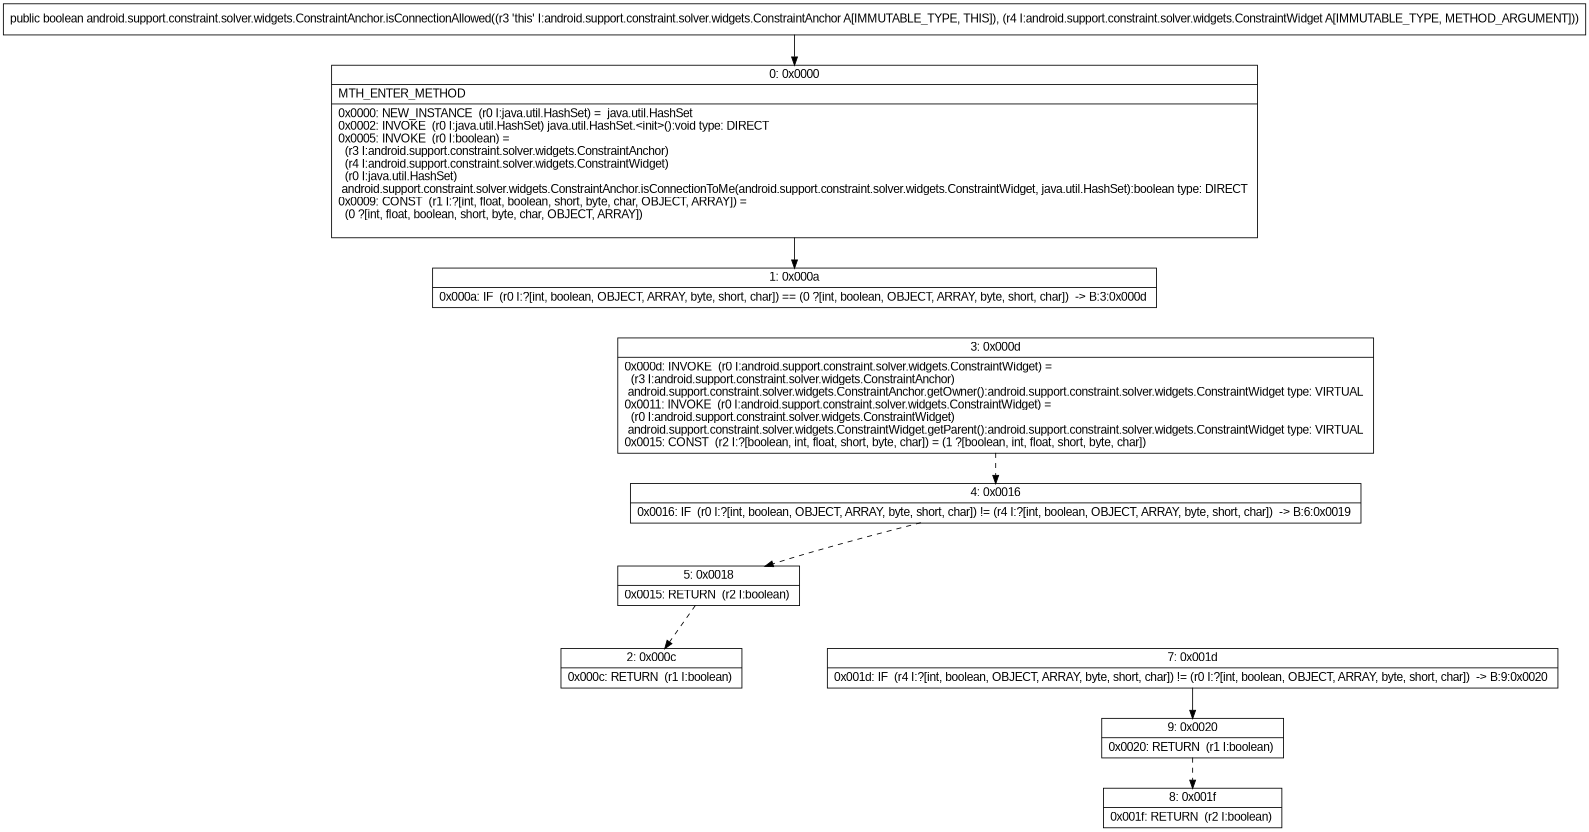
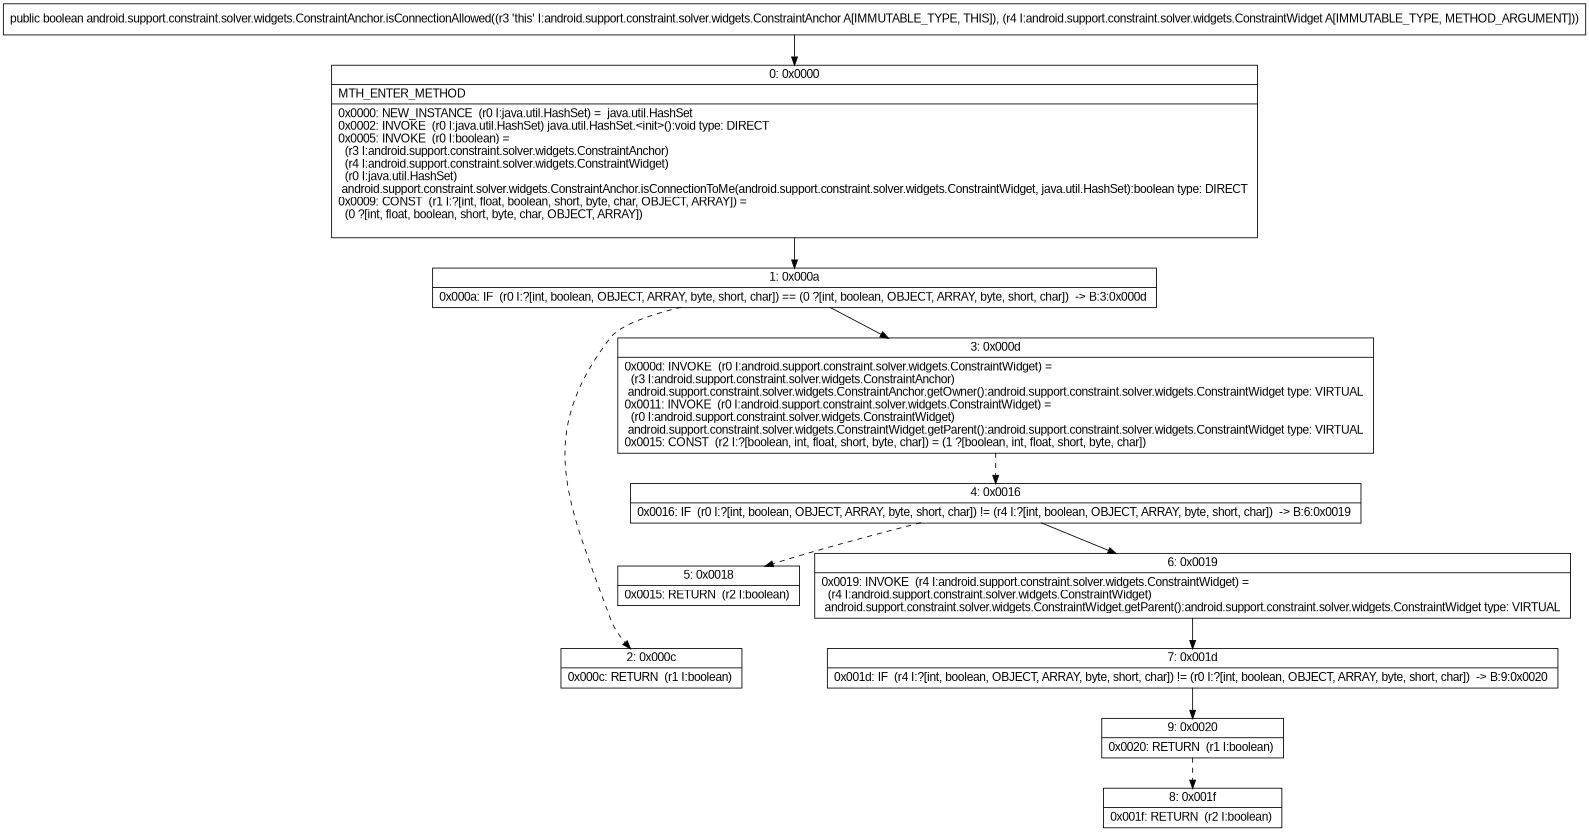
none -> (856, 321)
none -> (1193, 586)
(683, 624) -> (566, 451)
